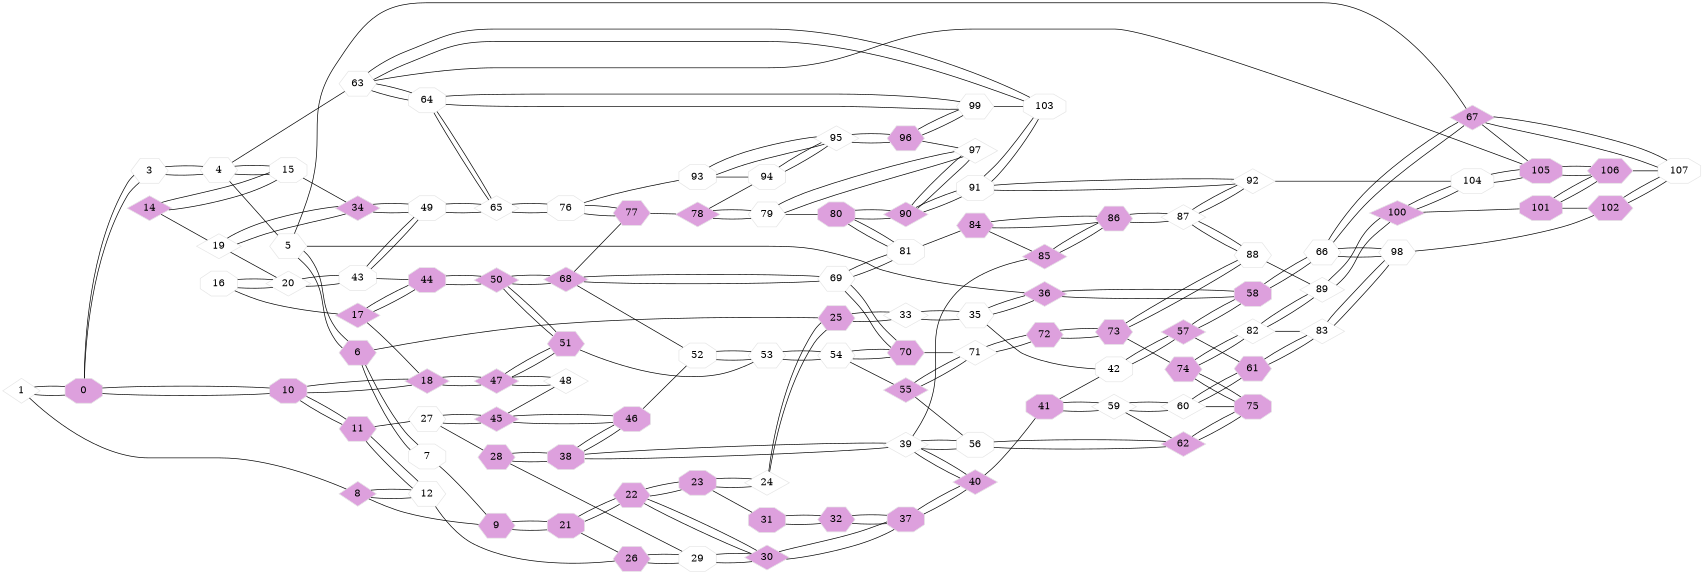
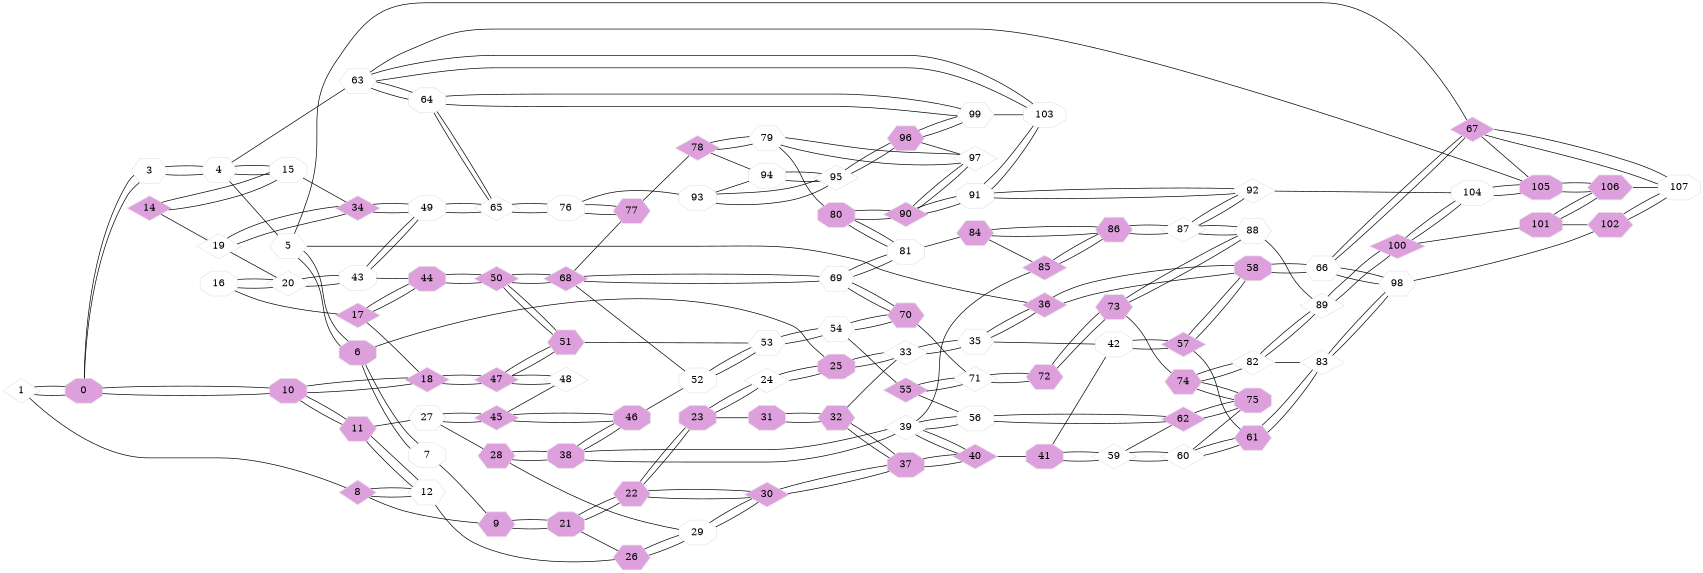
(836, 318) -> (836, 367)
(358, 353) -> (358, 353)
none -> (871, 383)
